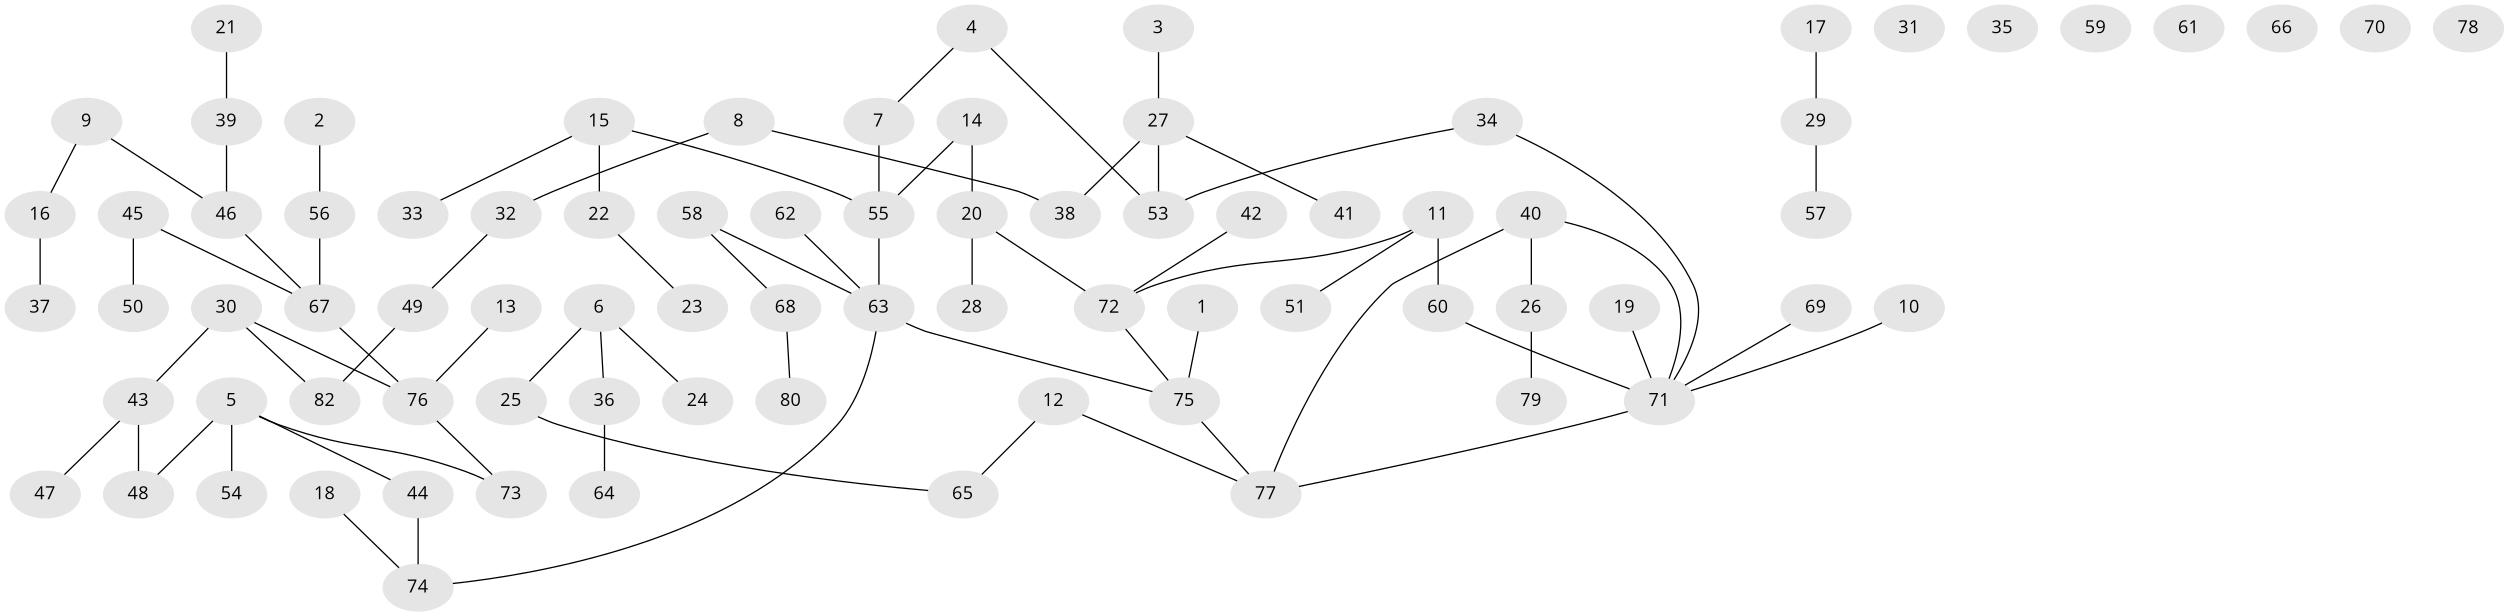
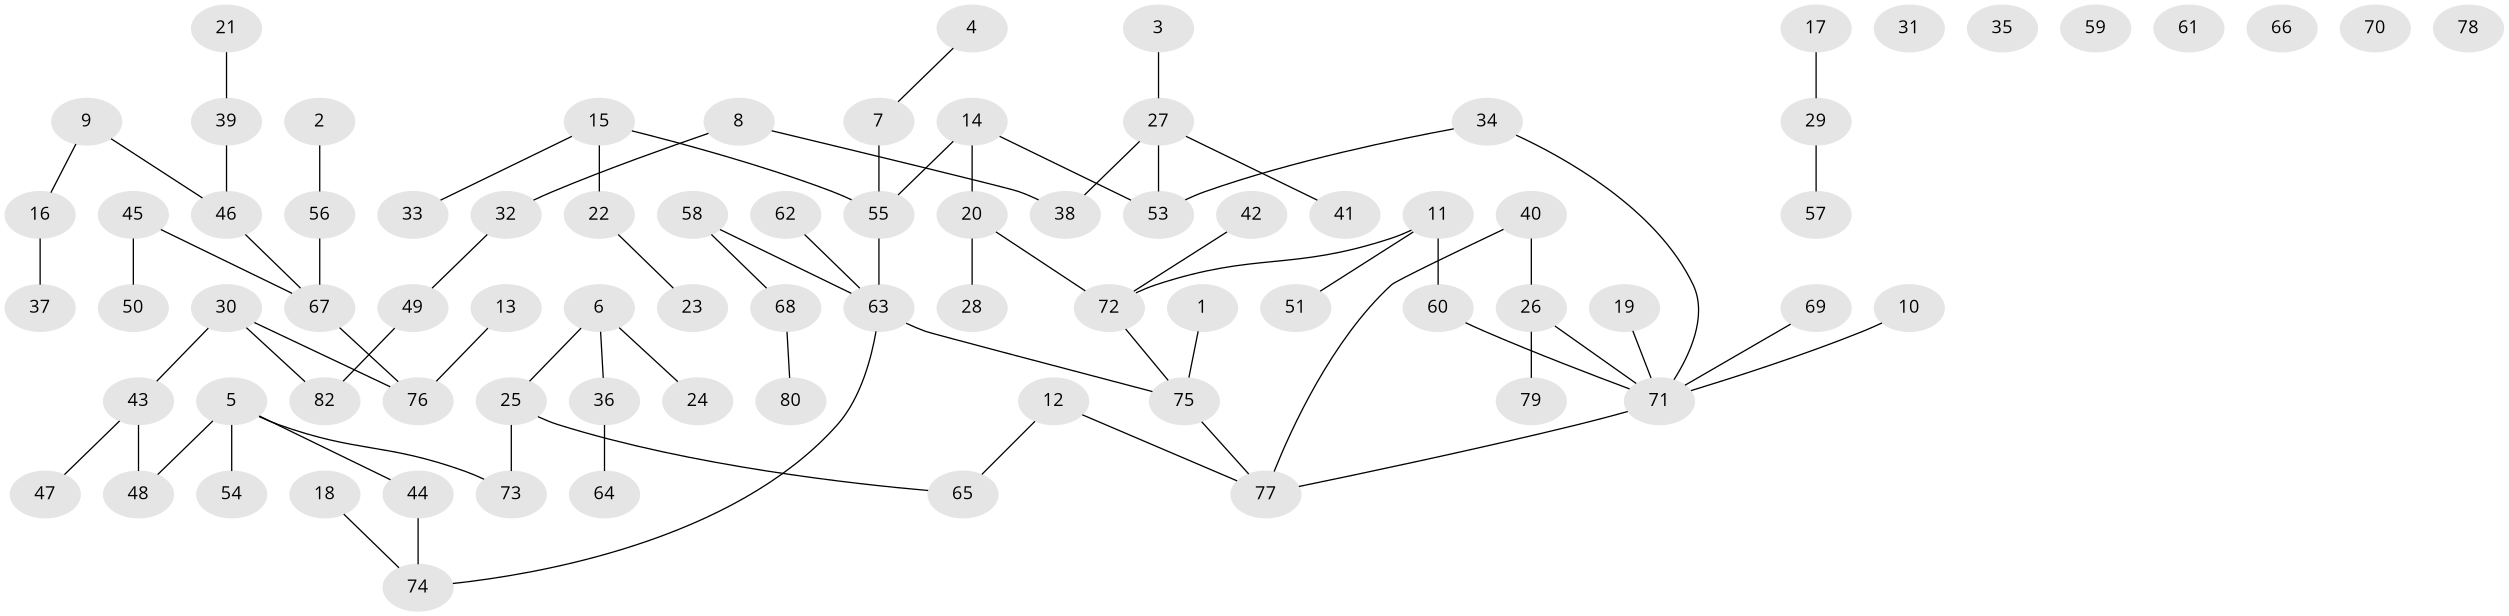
(1065, 122) -> (1065, 168)
(1662, 273) -> (1596, 355)
(465, 448) -> (511, 448)
